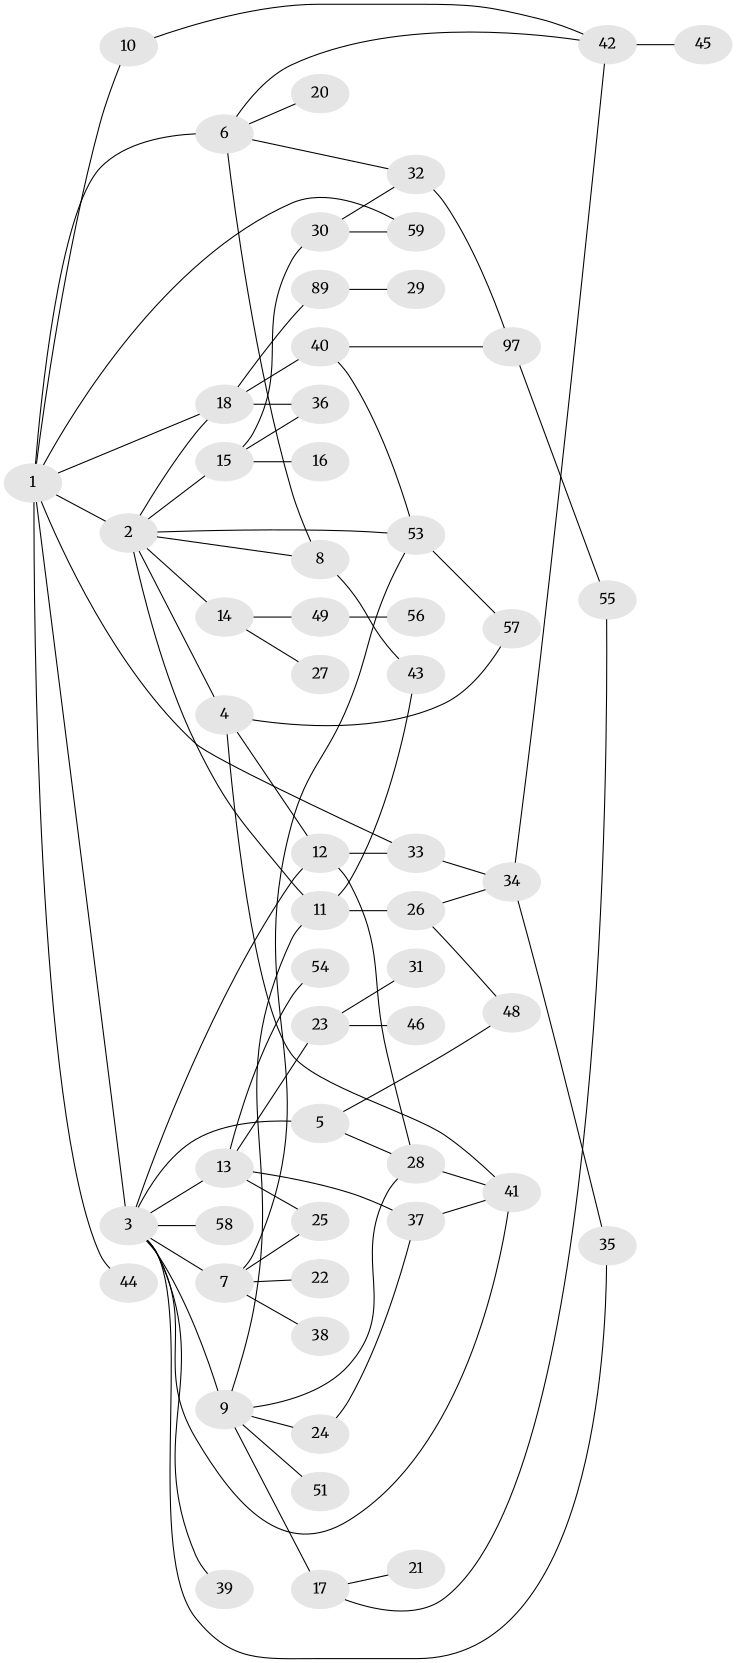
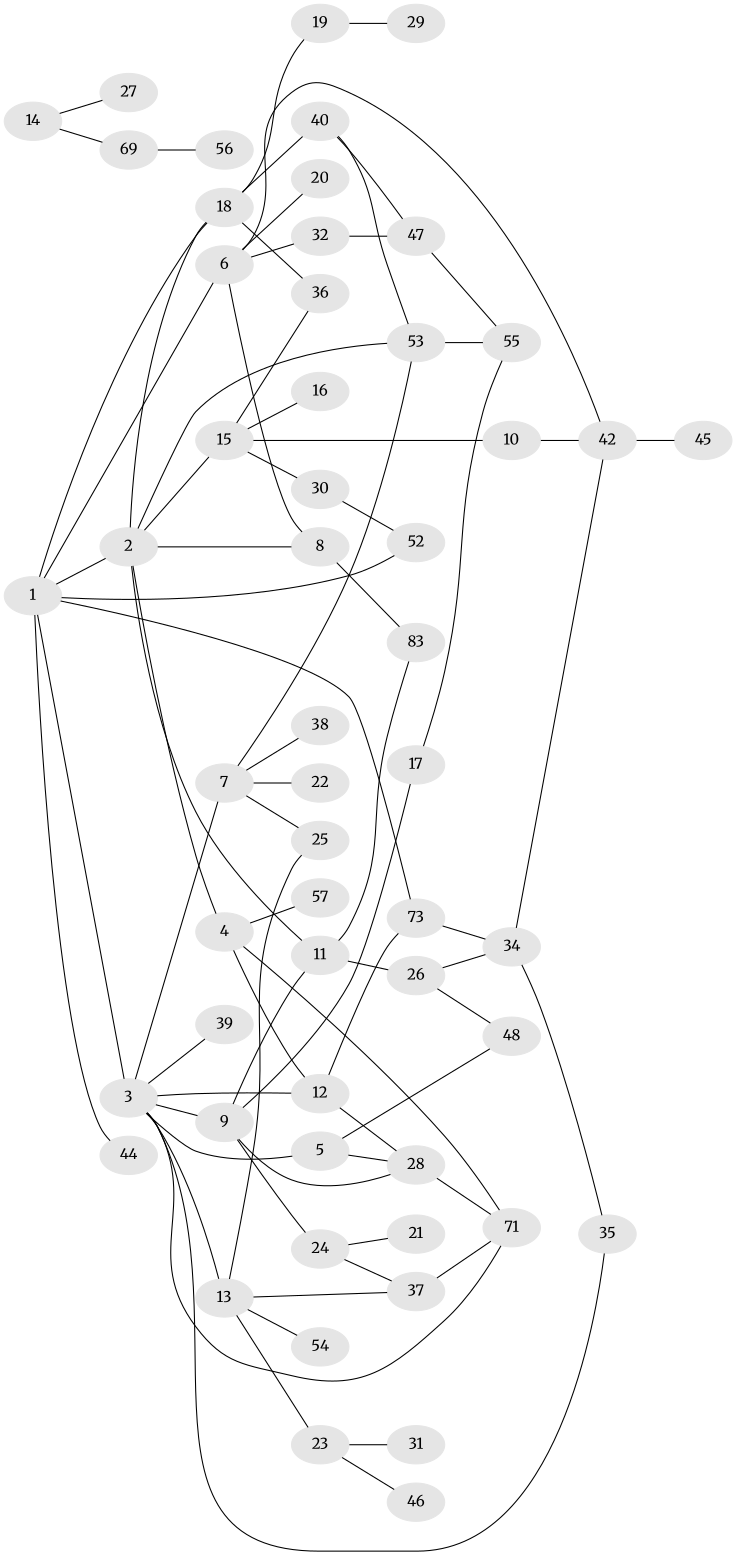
(88, 172) -> (368, 440)
(371, 202) -> none
(416, 232) -> (416, 543)
(320, 289) -> (320, 23)
(512, 347) -> (416, 236)
(177, 575) -> none
(464, 582) -> (464, 343)
(320, 617) -> (129, 150)
(416, 675) -> (416, 643)
(416, 853) -> (416, 918)
(512, 1193) -> (512, 1228)
(224, 1226) -> none
(320, 1492) -> none
(368, 1579) -> (368, 1242)
